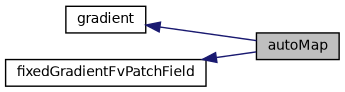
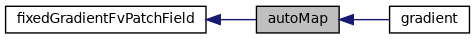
(208, 34) -> (371, 20)
